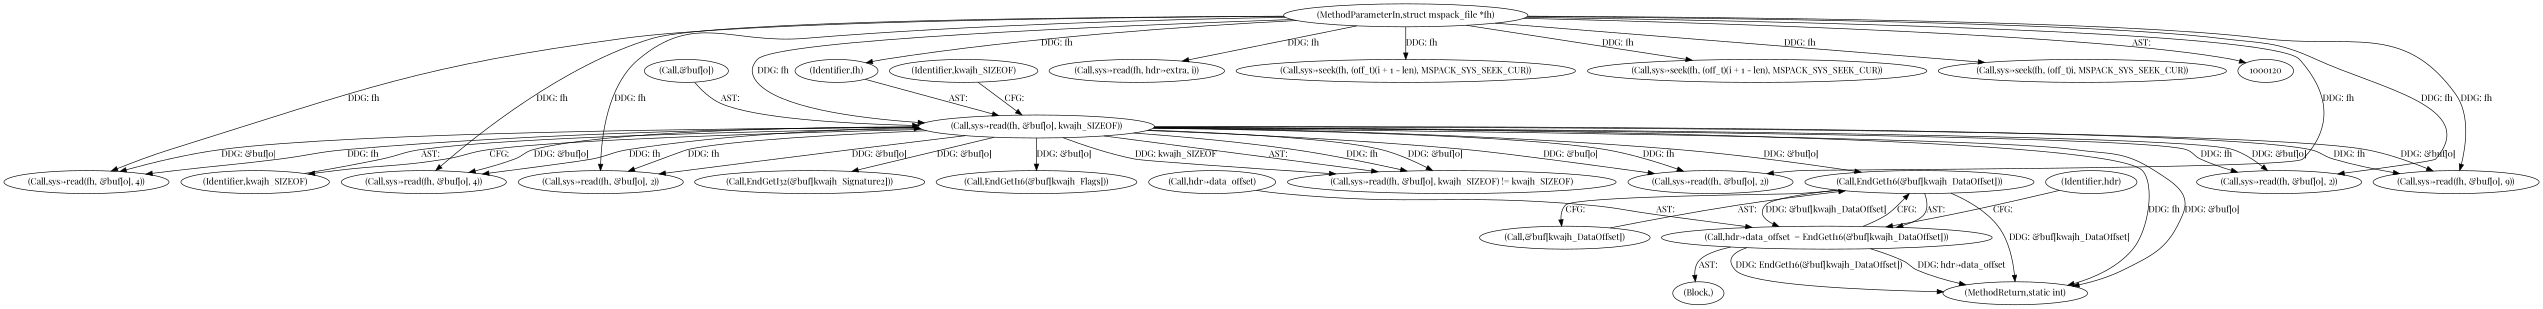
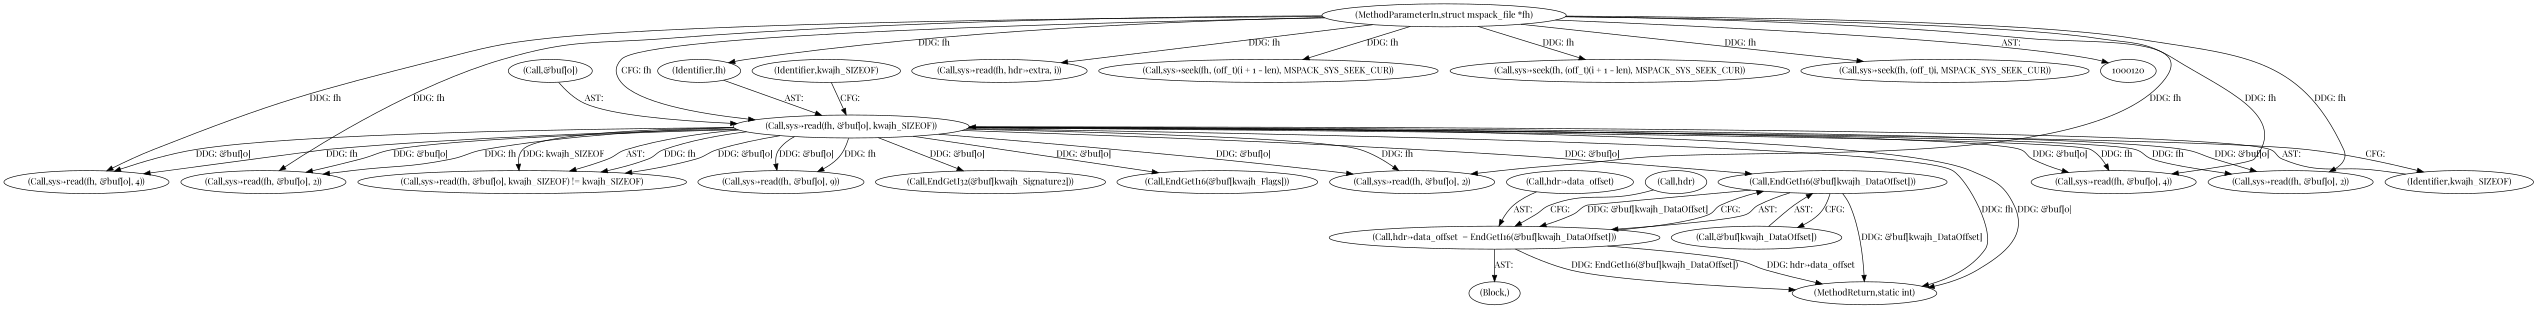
(2215, 34) -> none
(773, 71) -> (637, 71)
(2091, 182) -> (1676, 182)
